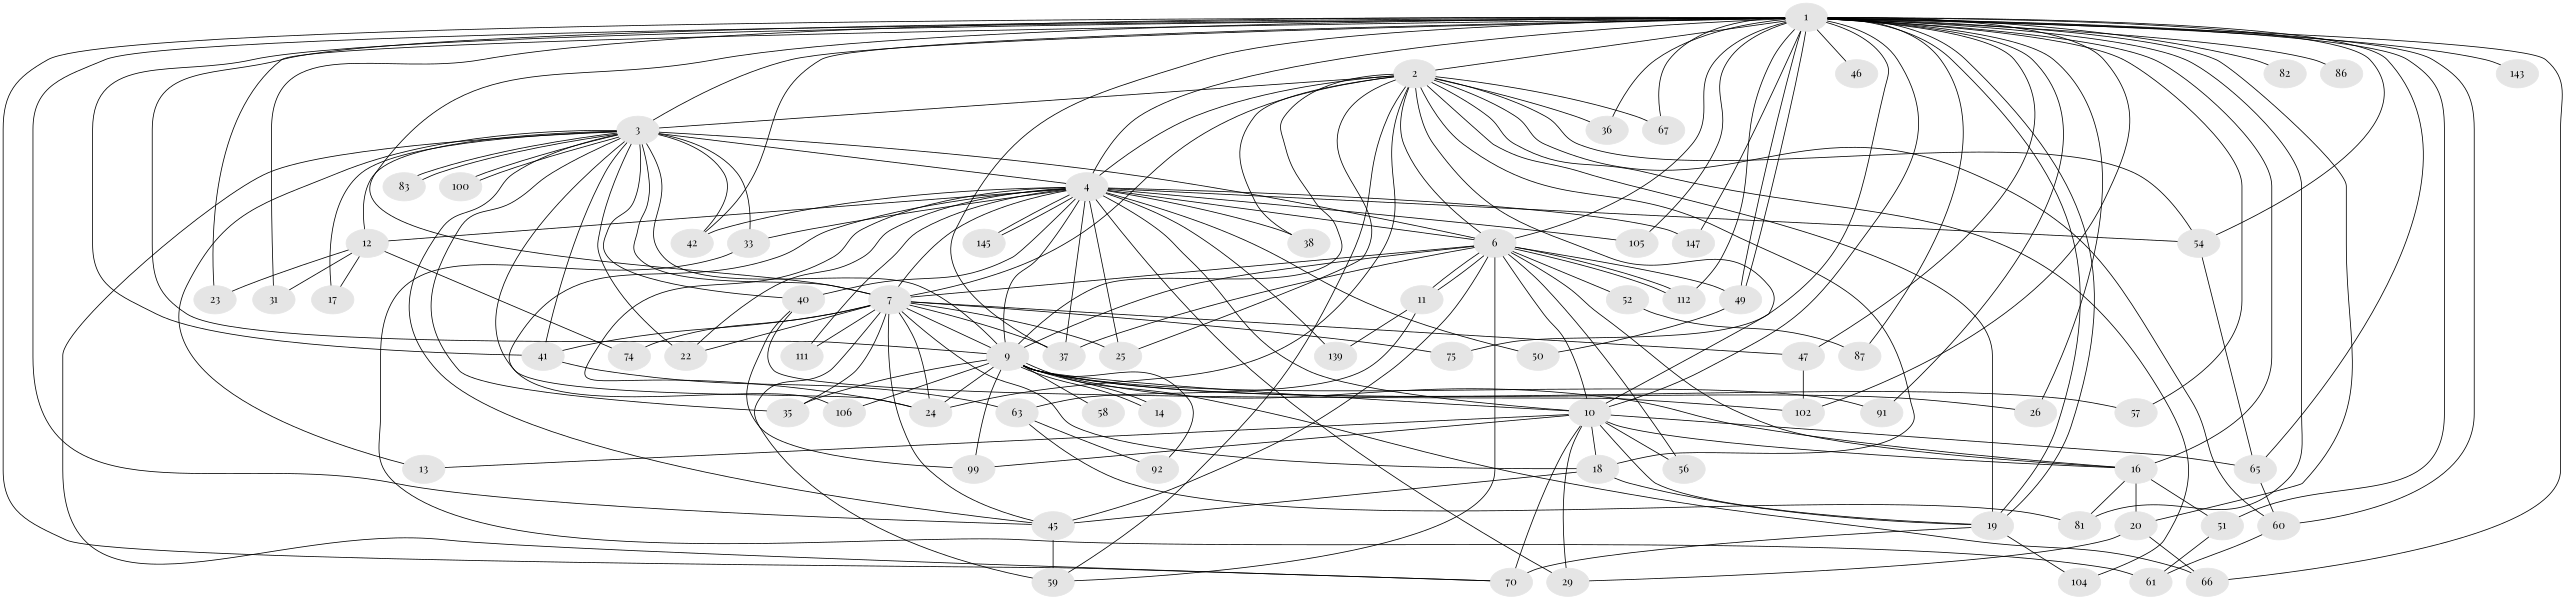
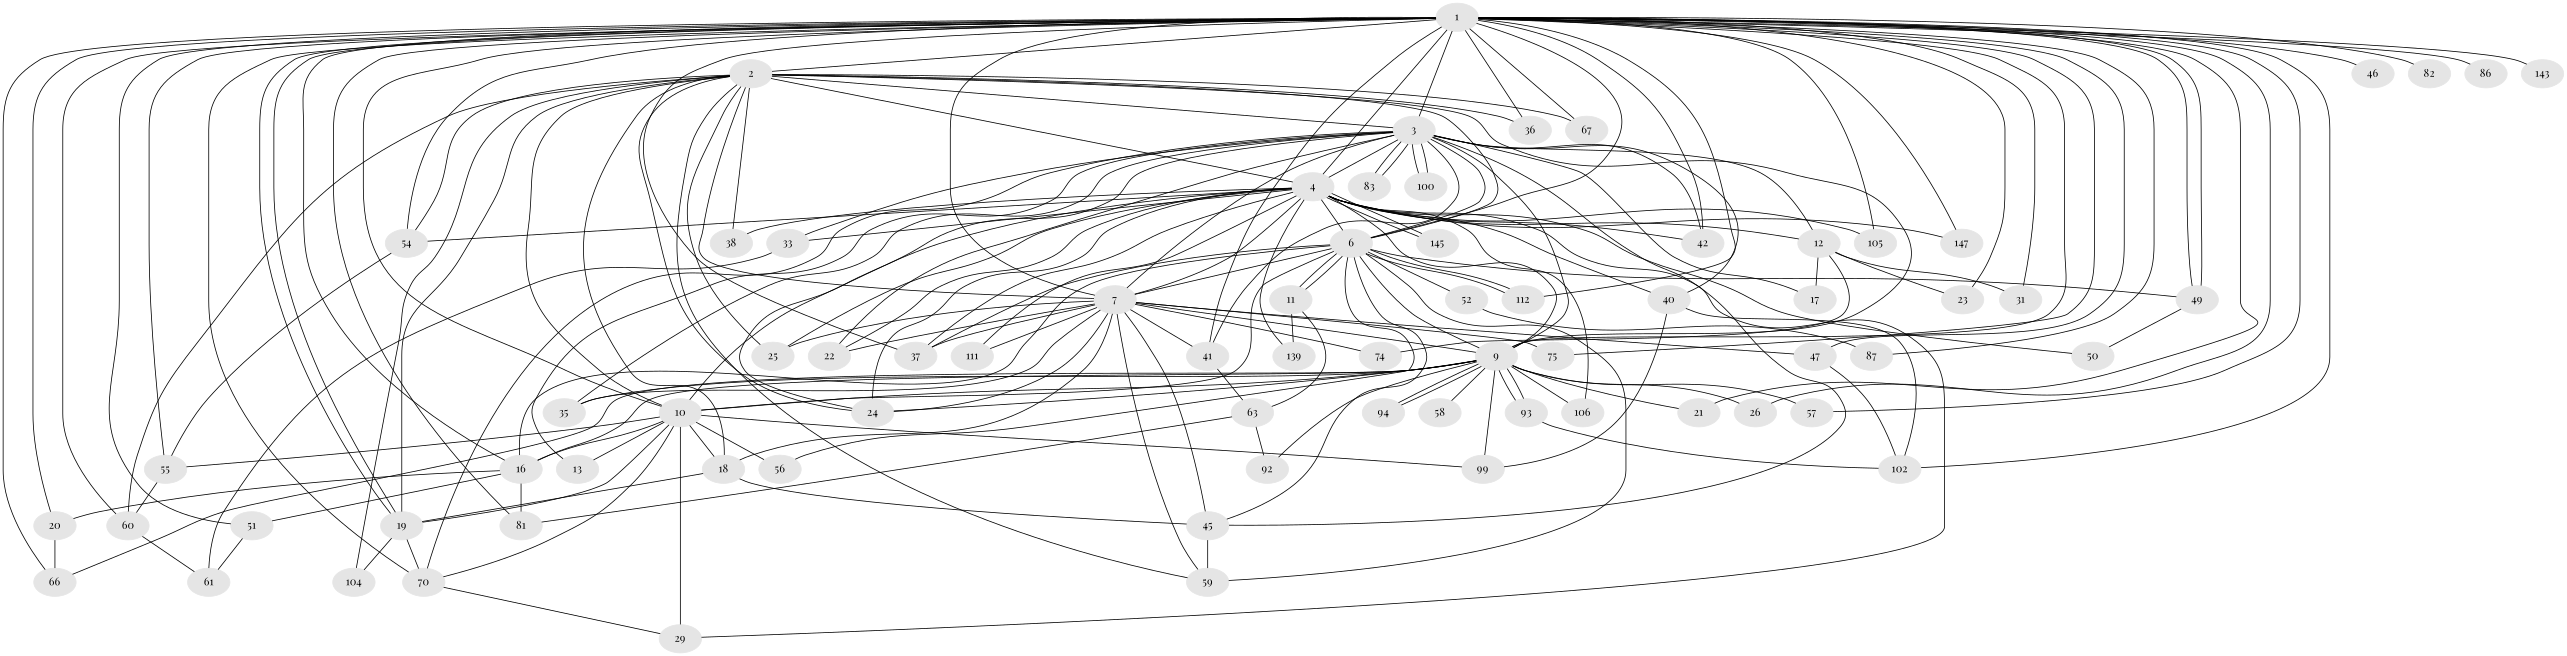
(242, 46) -> none
(1160, 413) -> (1383, 413)
none -> (1526, 413)
(1882, 413) -> (1699, 413)
(2255, 469) -> (166, 469)
(1856, 569) -> (552, 610)
